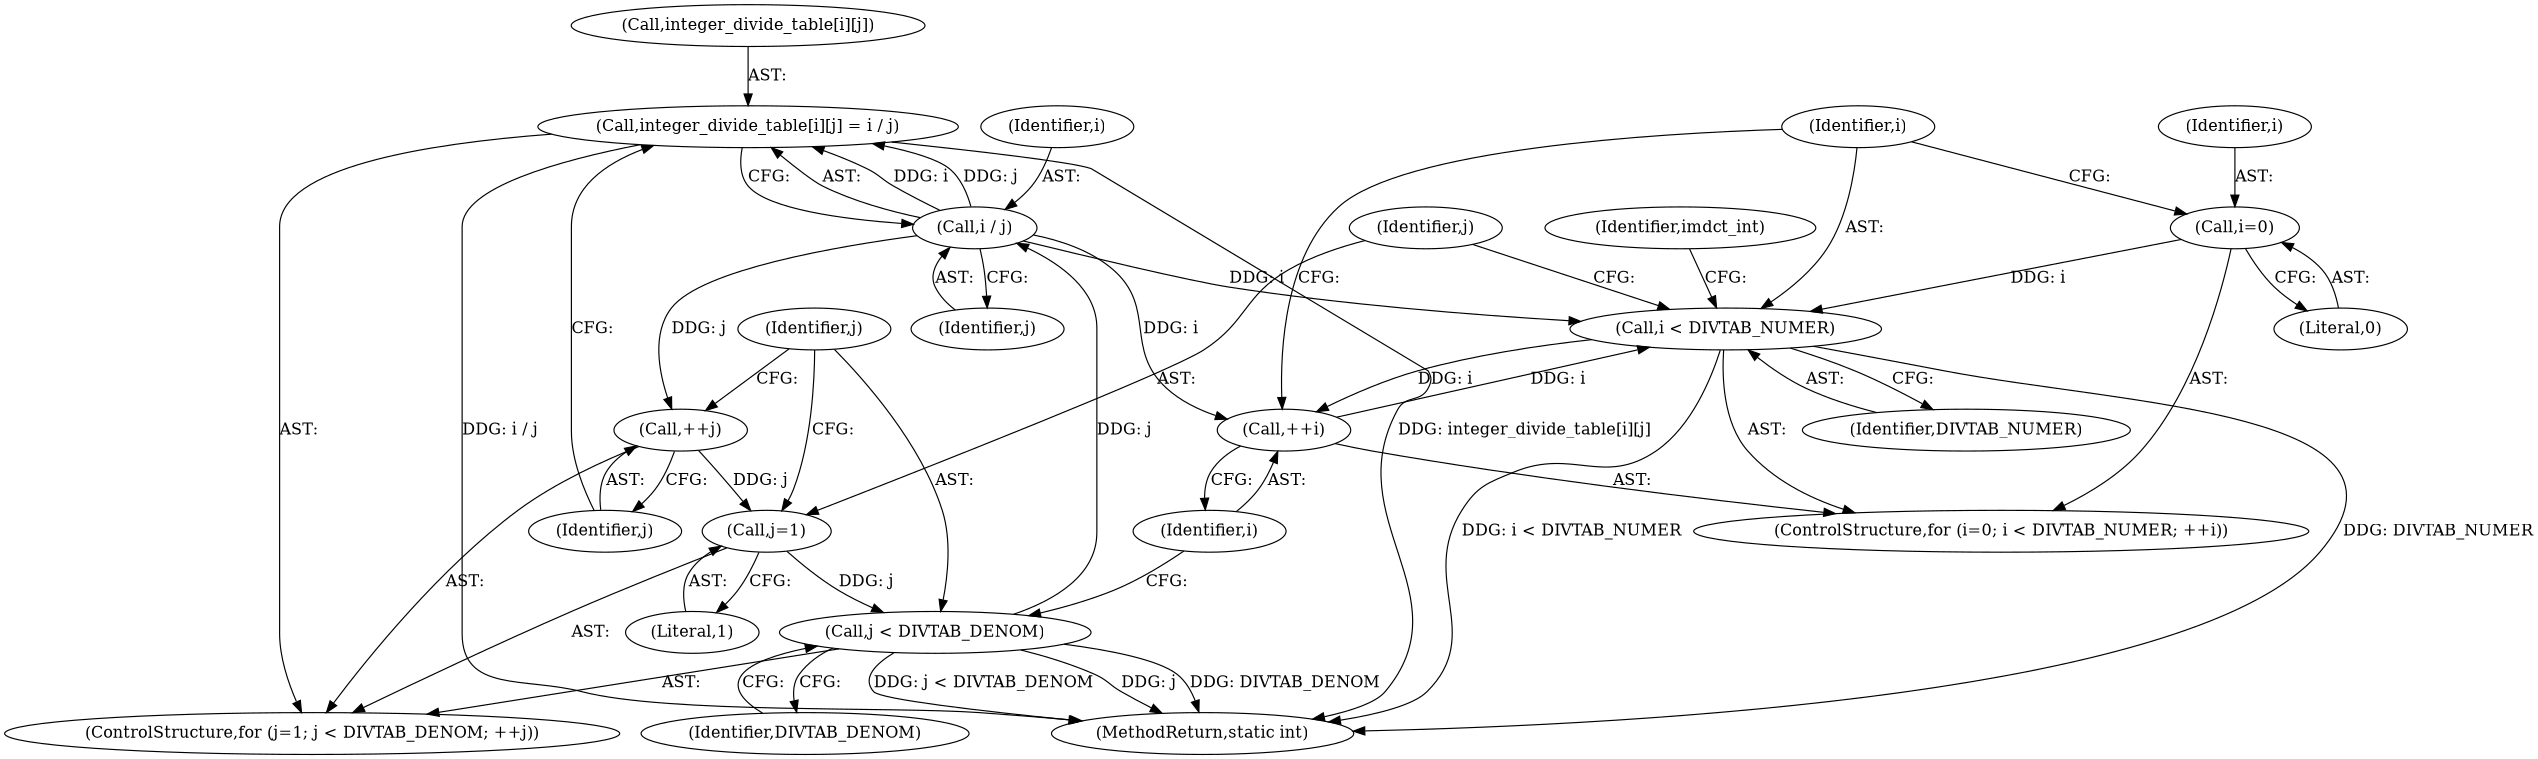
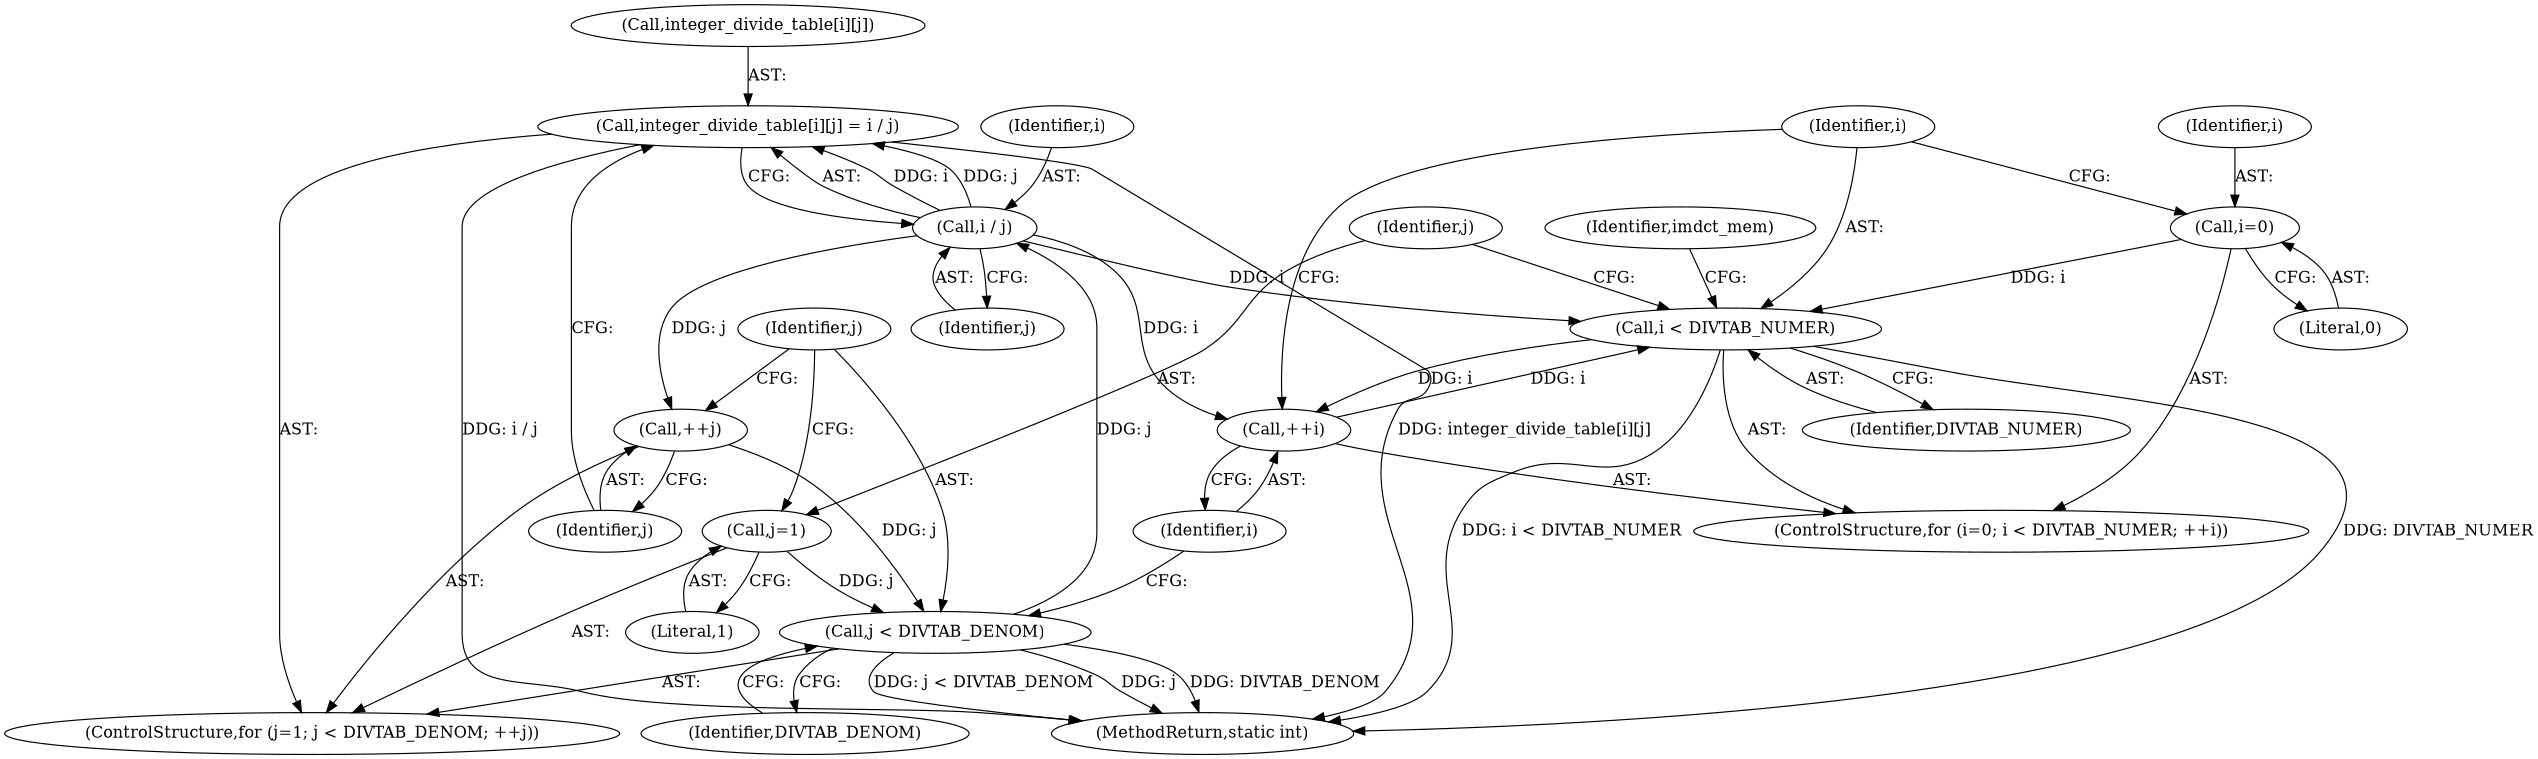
(1680, 228) -> (1680, 228)
(721, 476) -> (842, 509)
